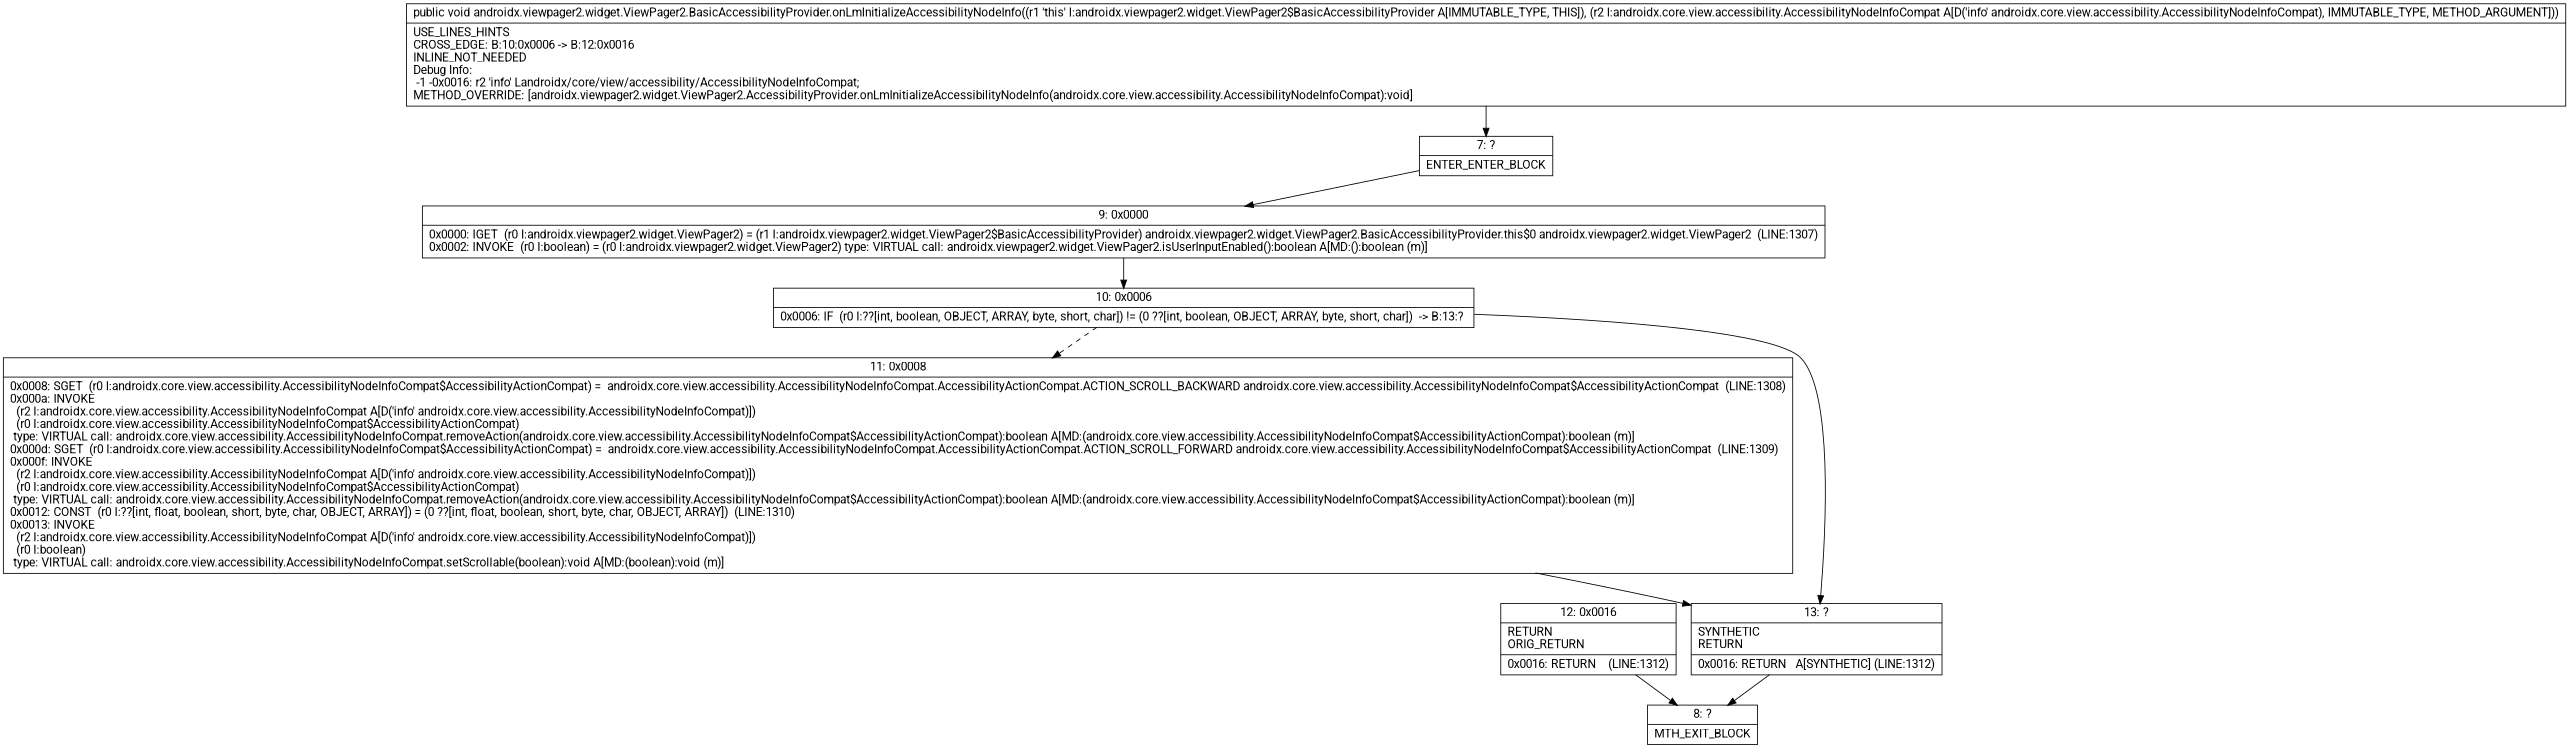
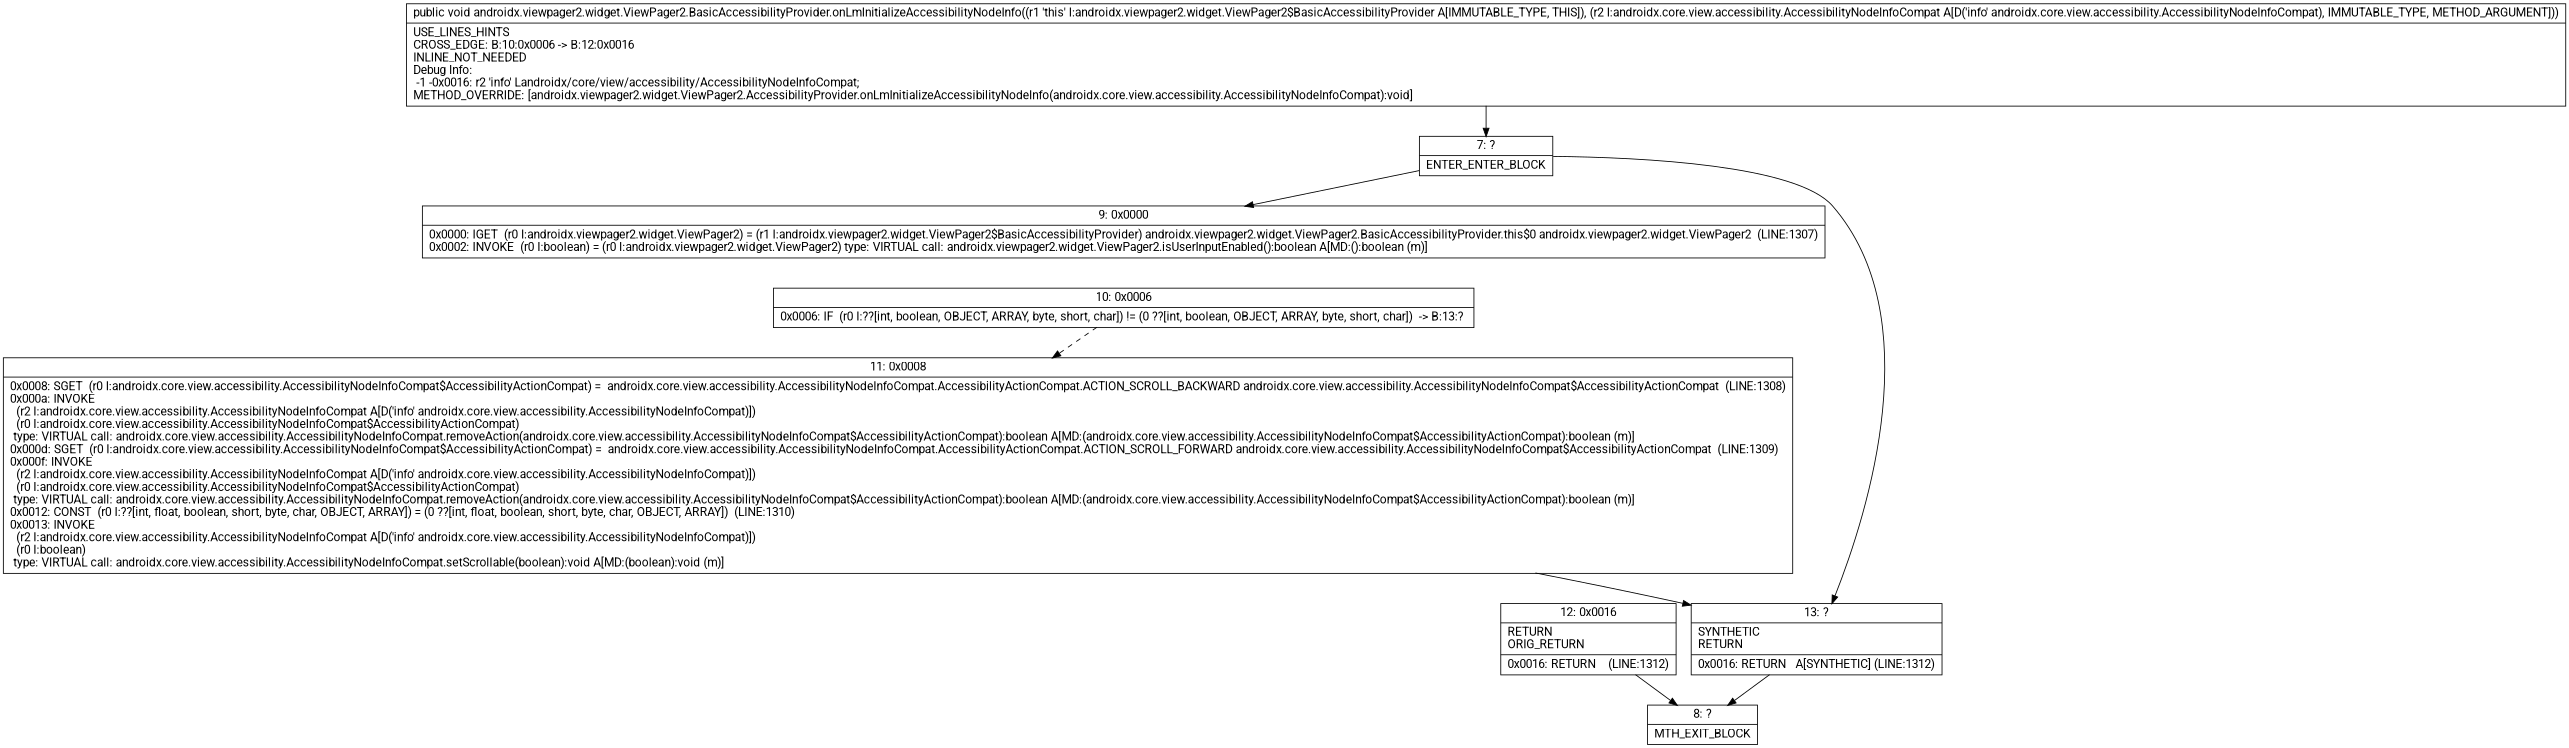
(1124, 269) -> none
(1760, 341) -> (1864, 257)
